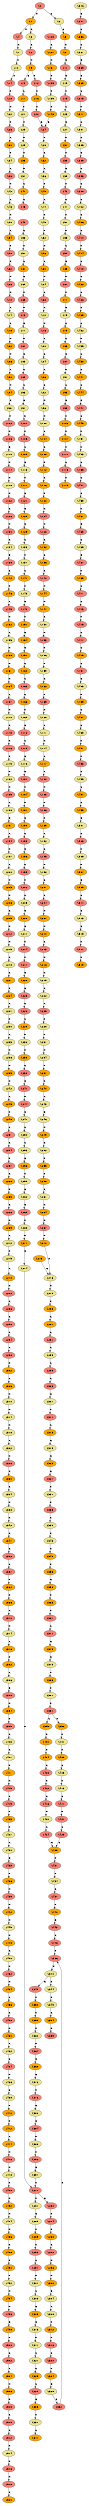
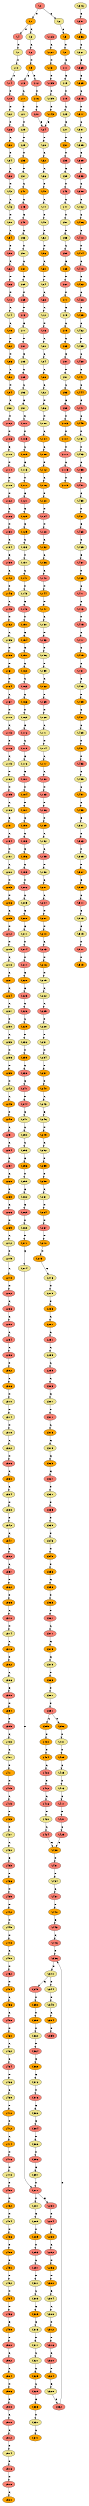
none -> (23, 214)
(81, 362) -> (81, 362)
(48, 1259) -> (42, 1250)
